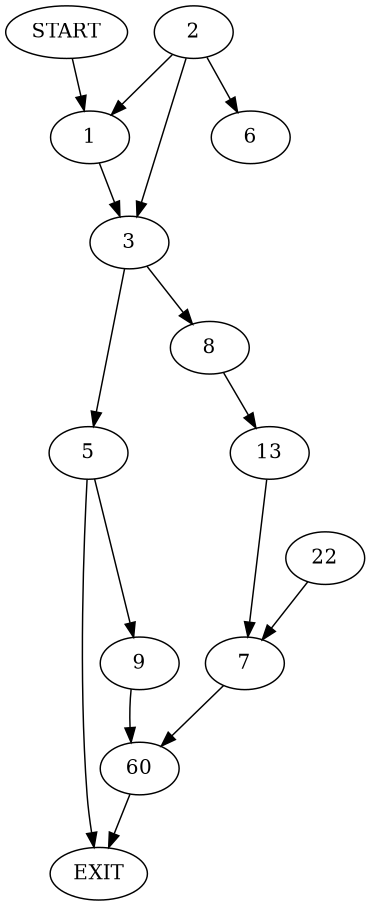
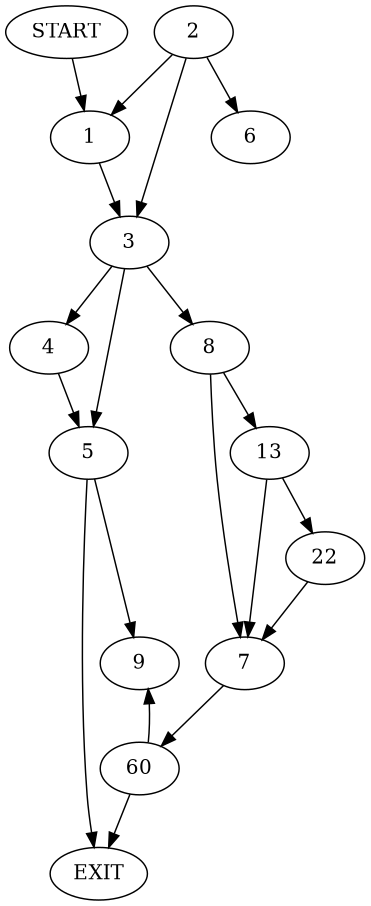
none -> (49, 348)
none -> (219, 499)
none -> (294, 499)
(130, 708) -> (149, 723)
